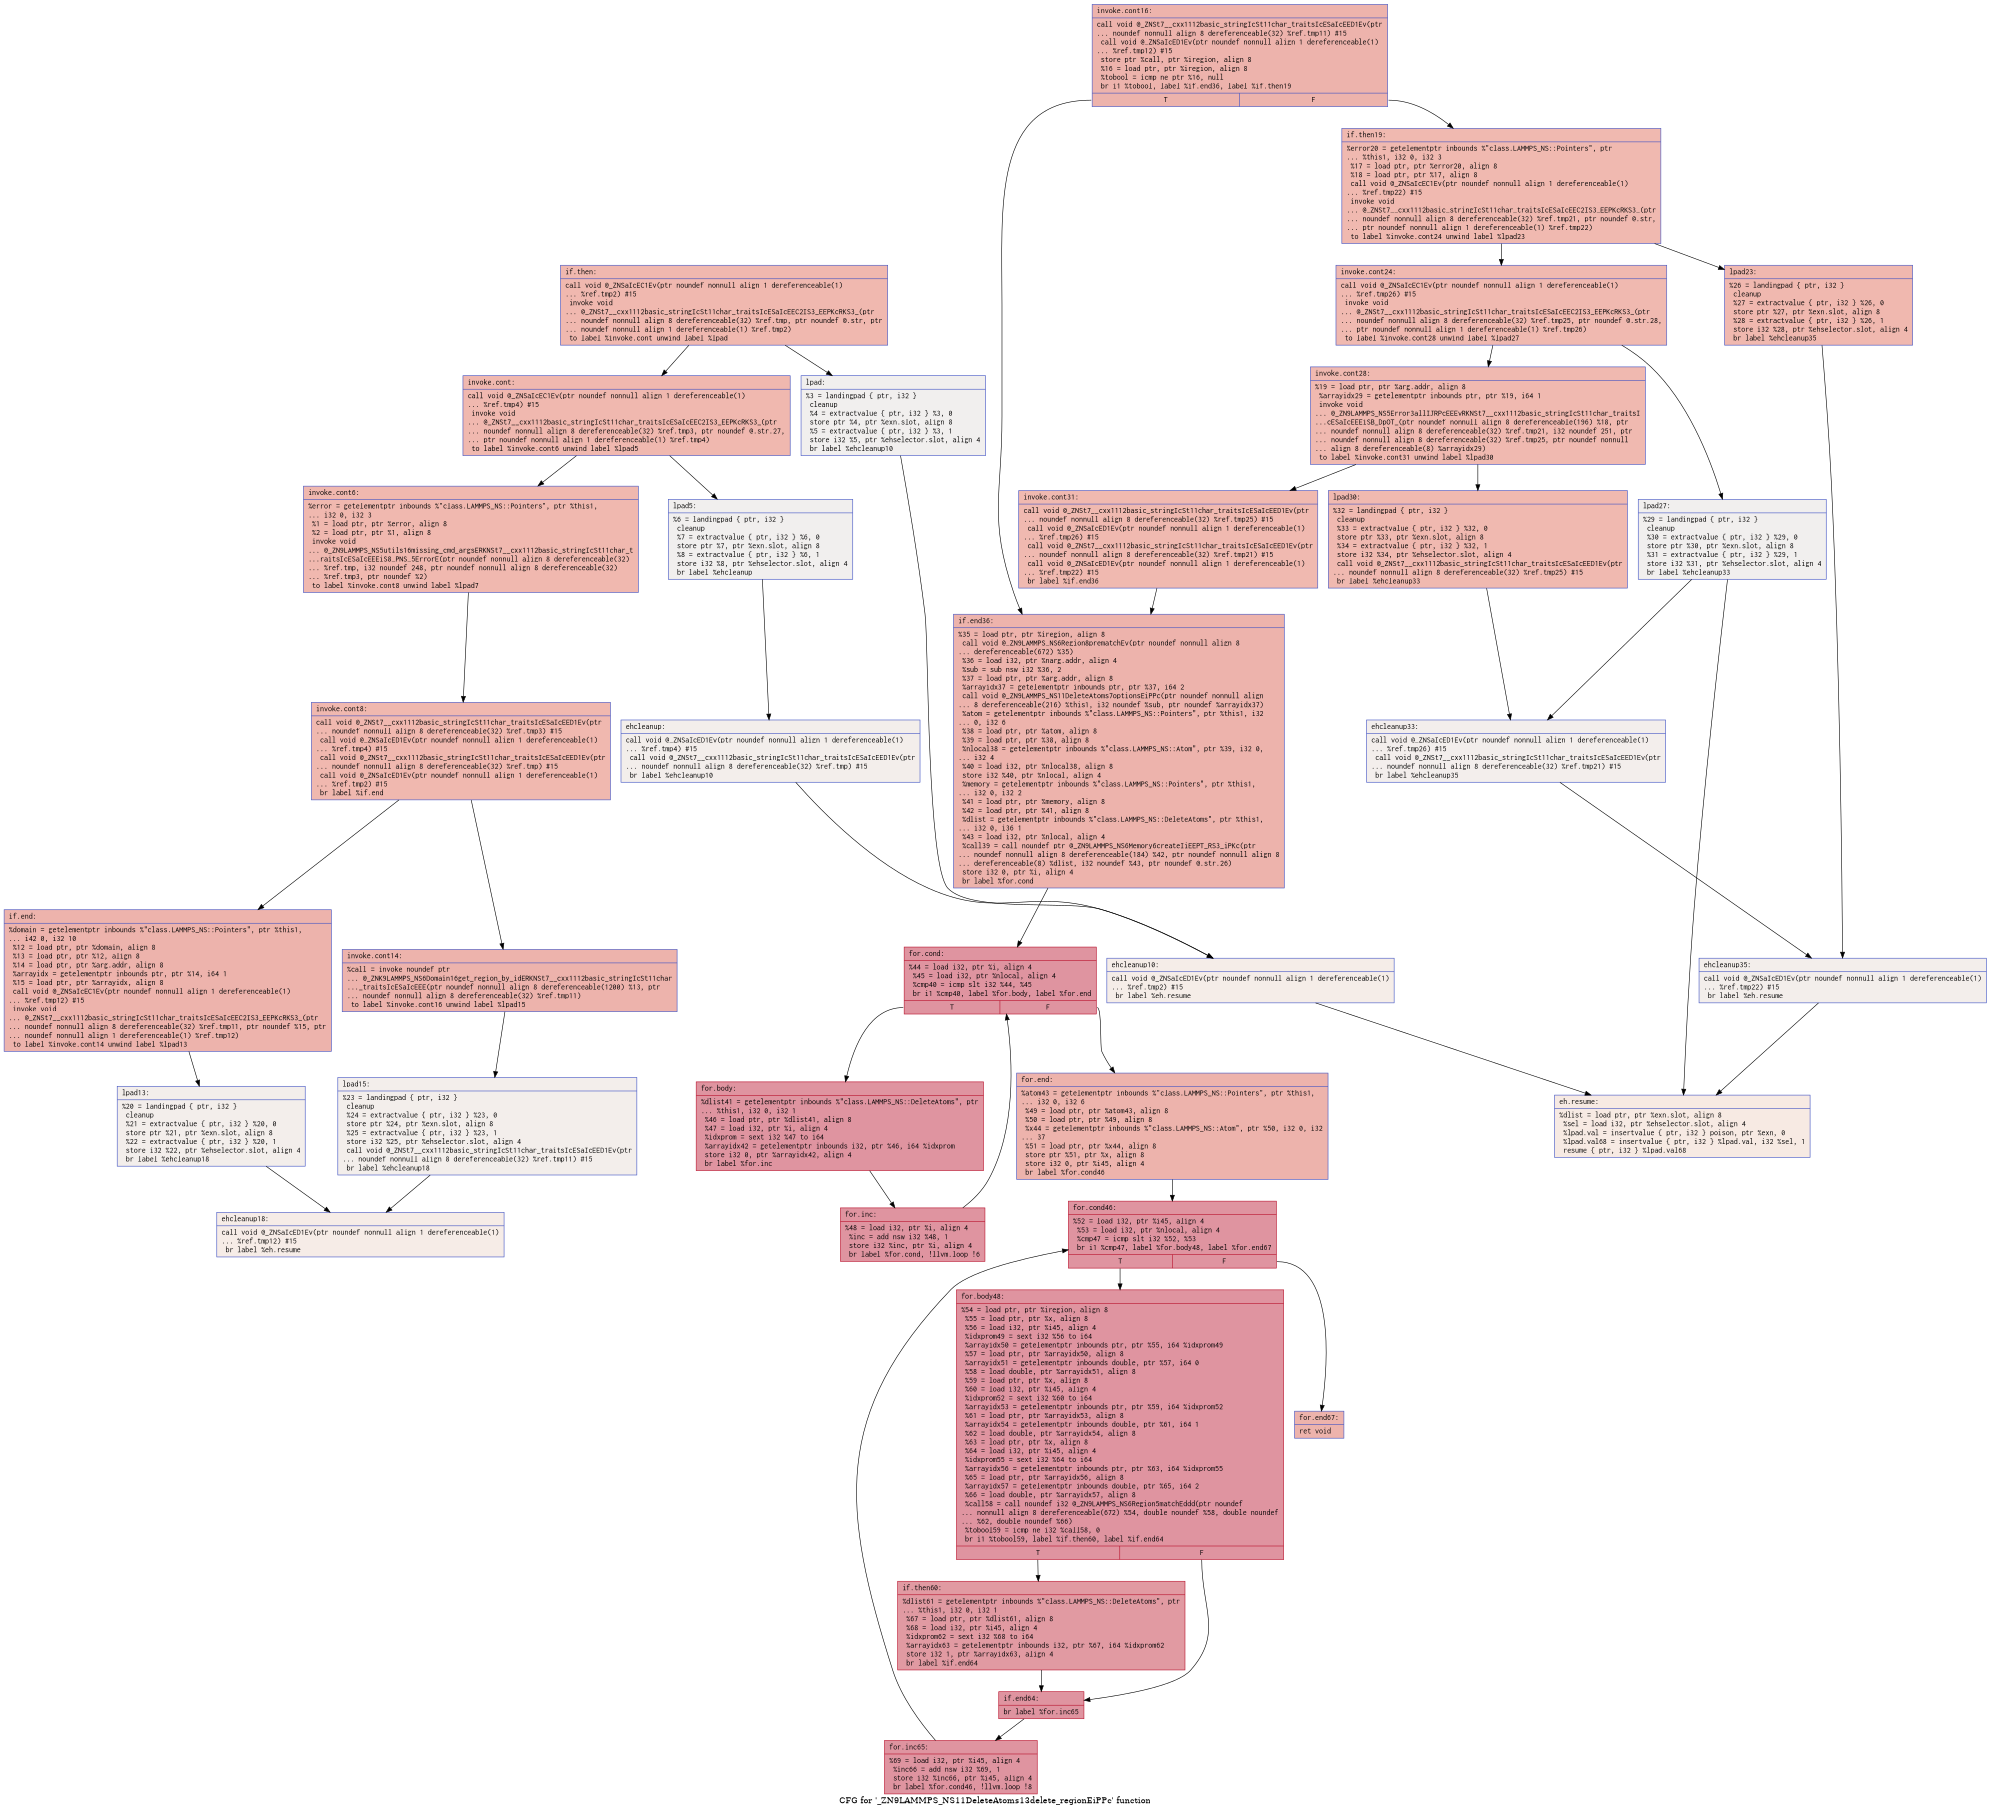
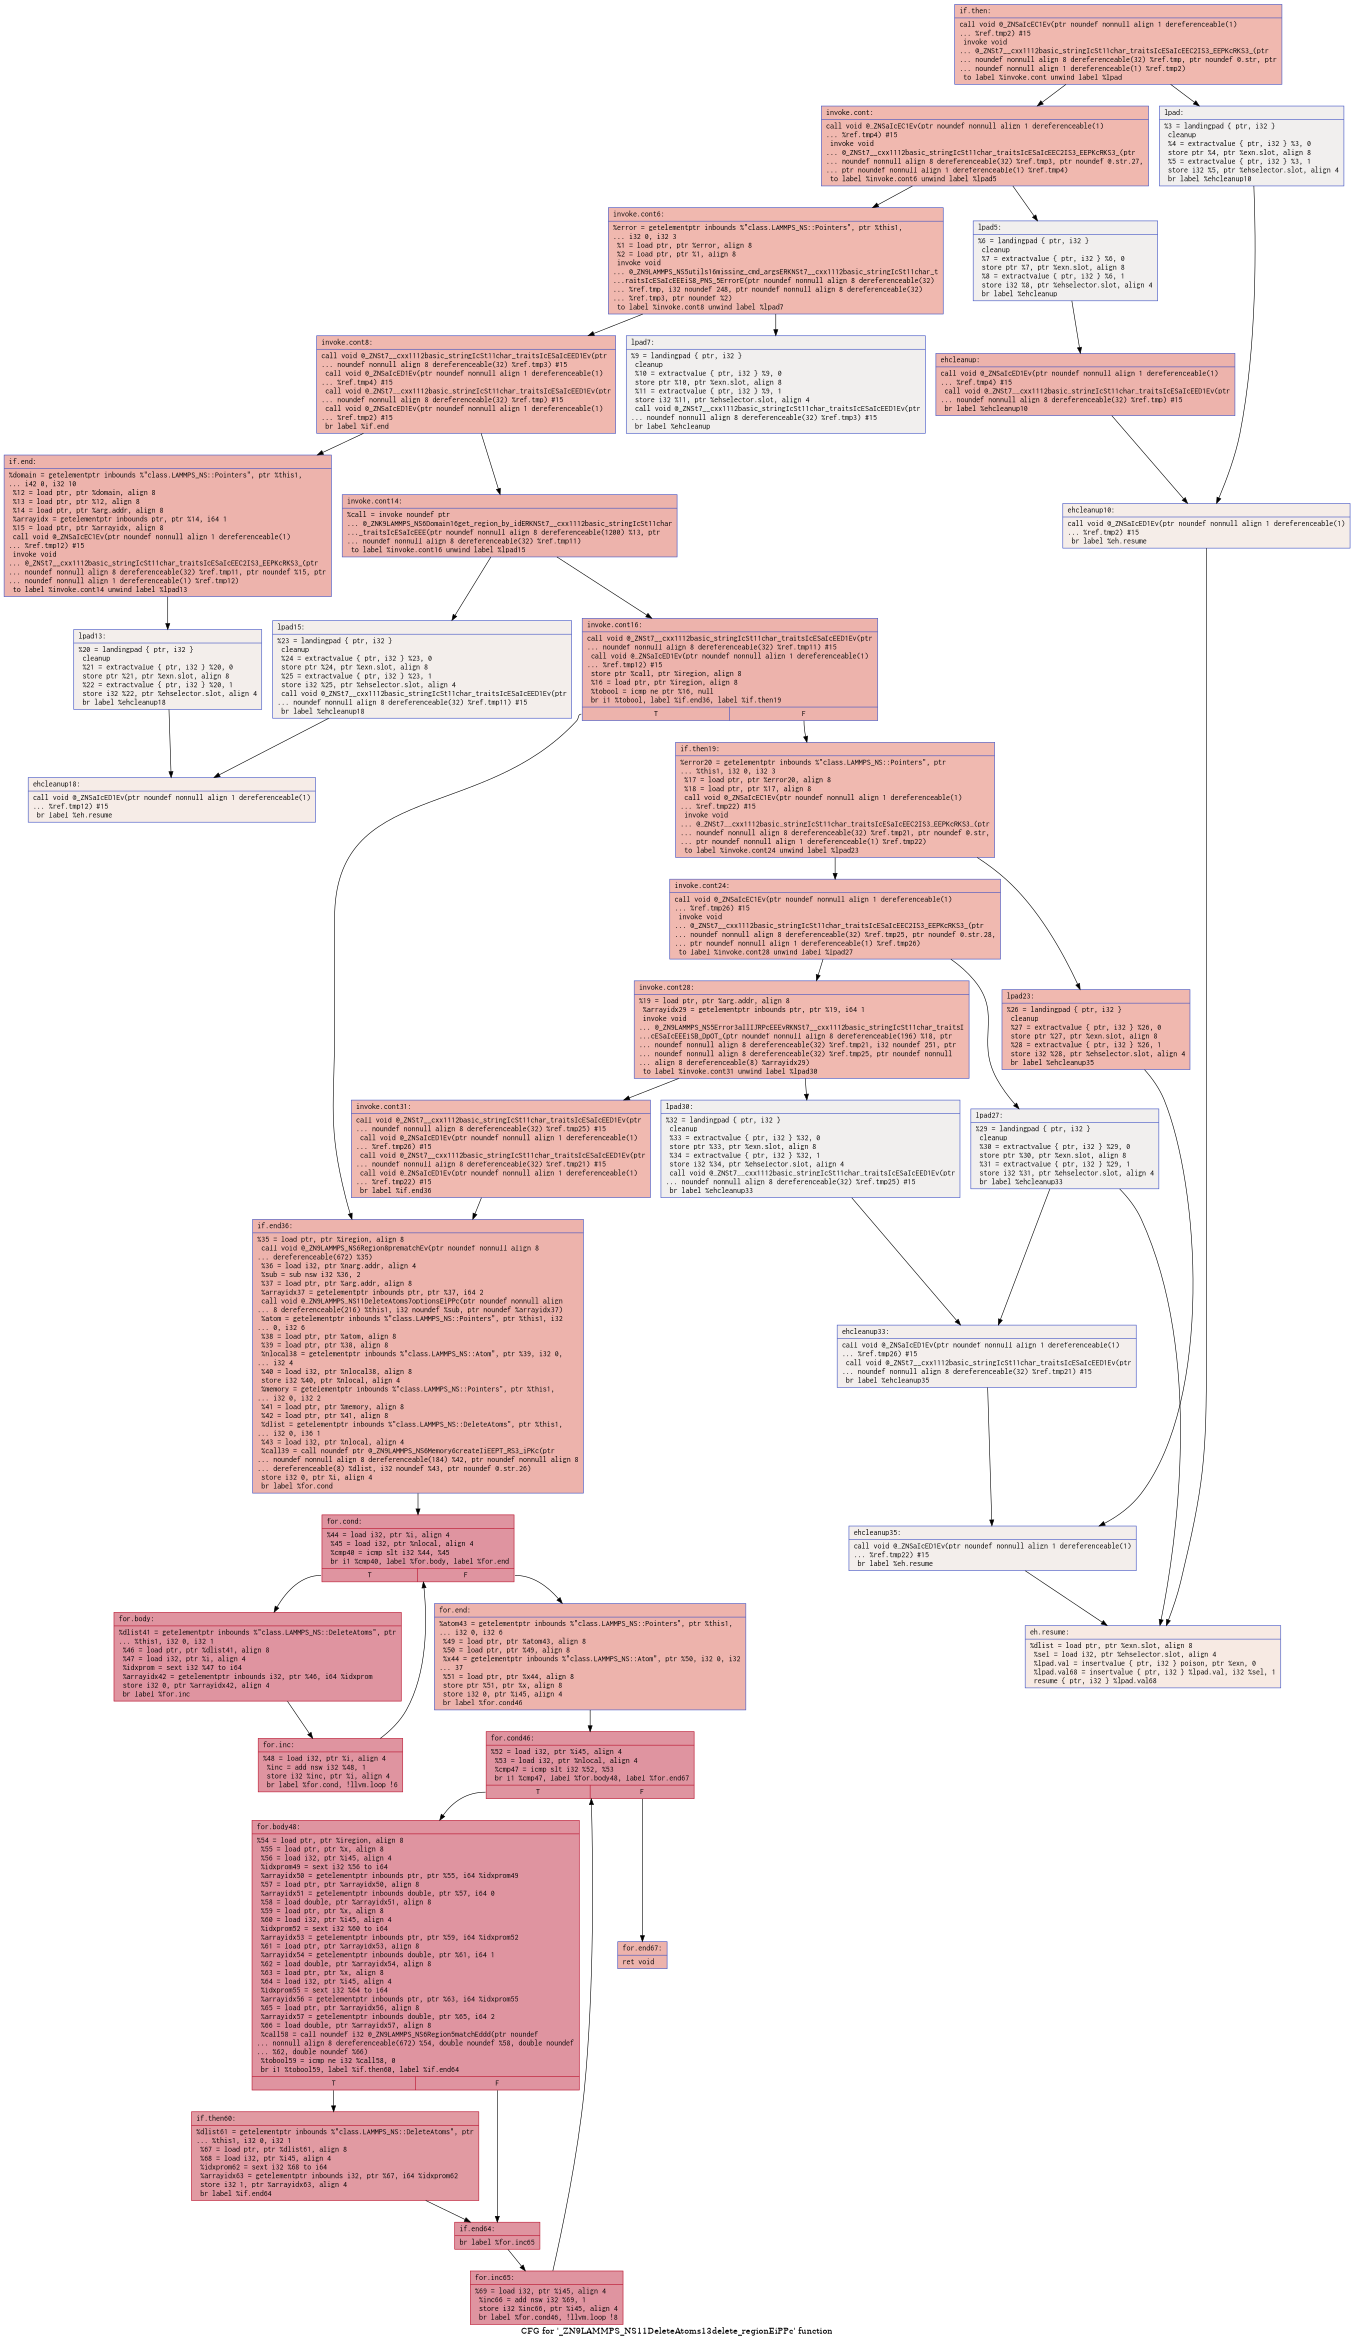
none -> (776, 385)
(1478, 539) -> (810, 1149)
none -> (602, 586)
(771, 751) -> (1085, 385)
